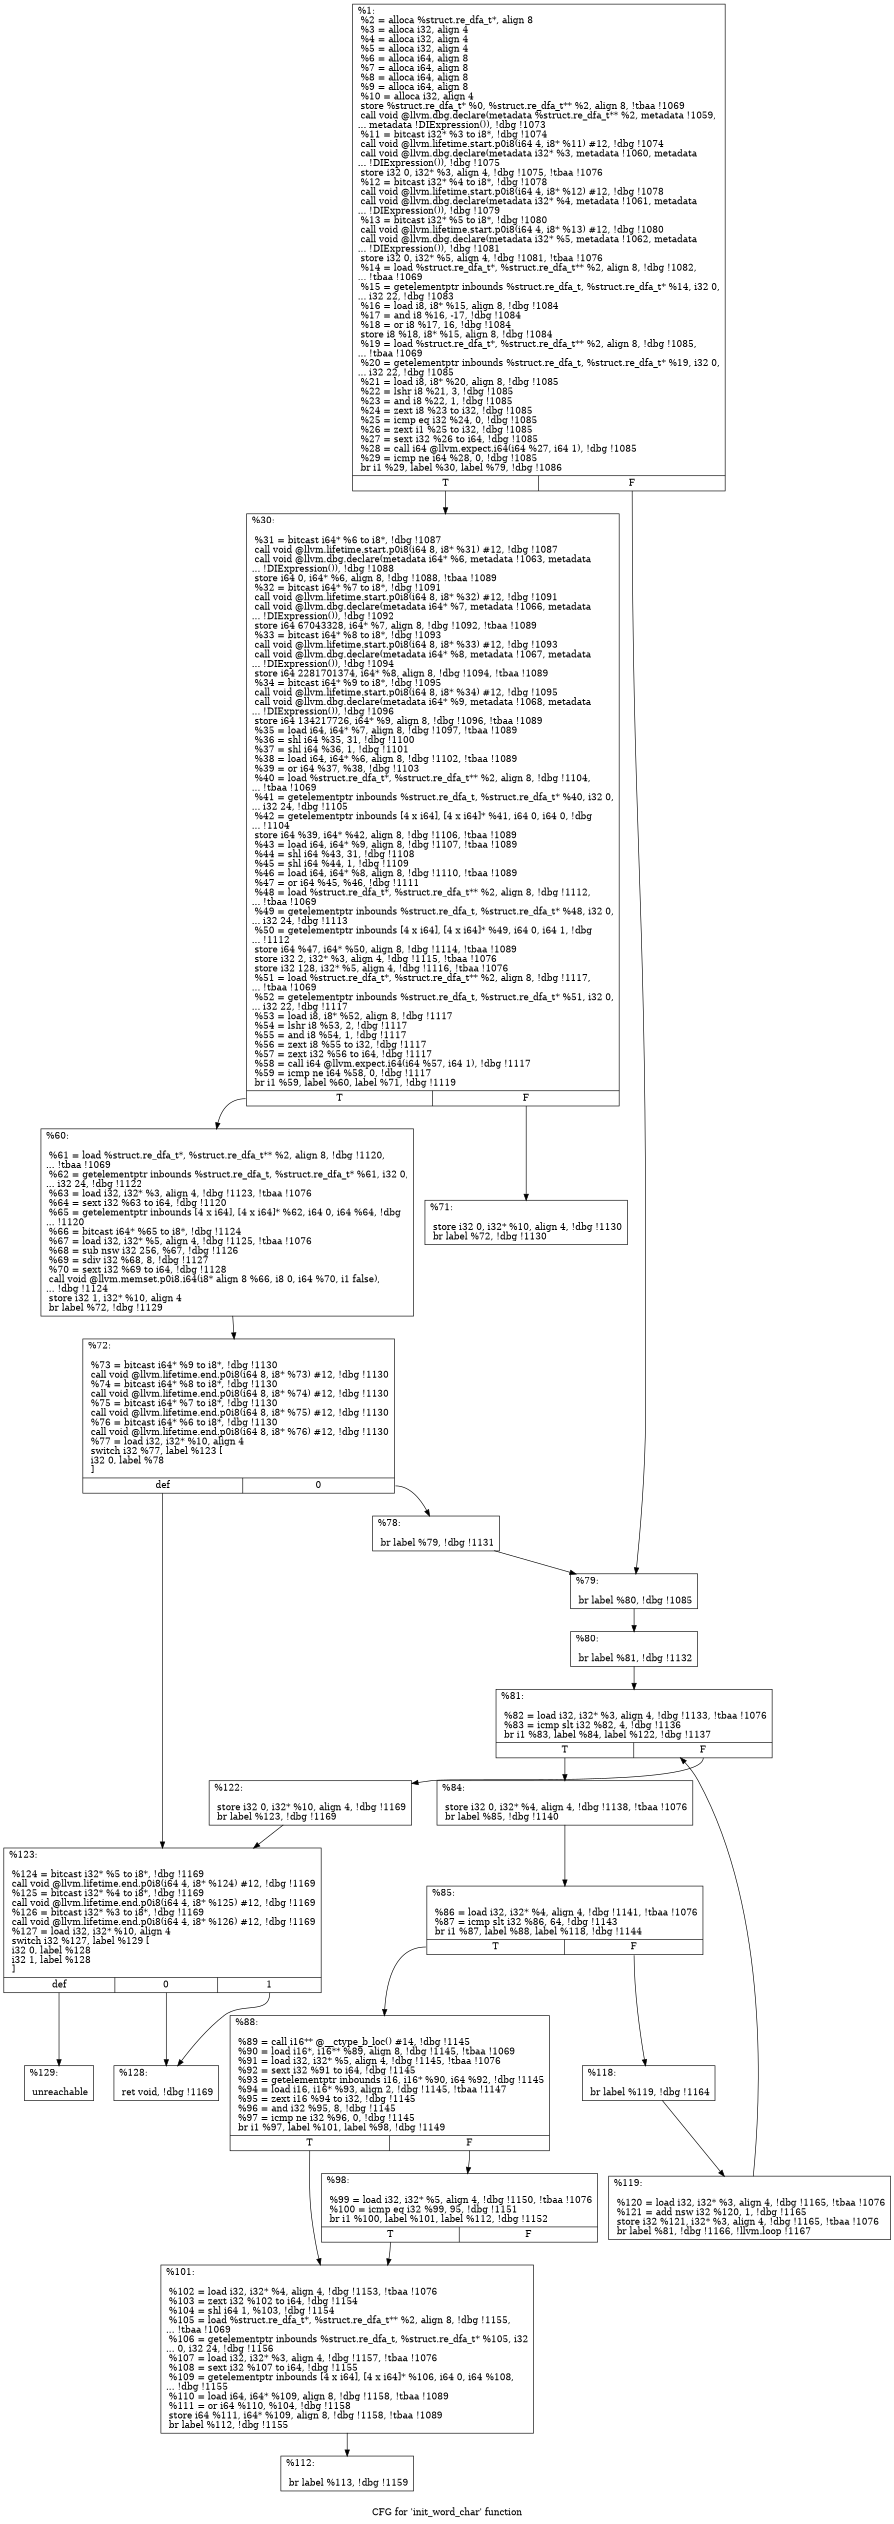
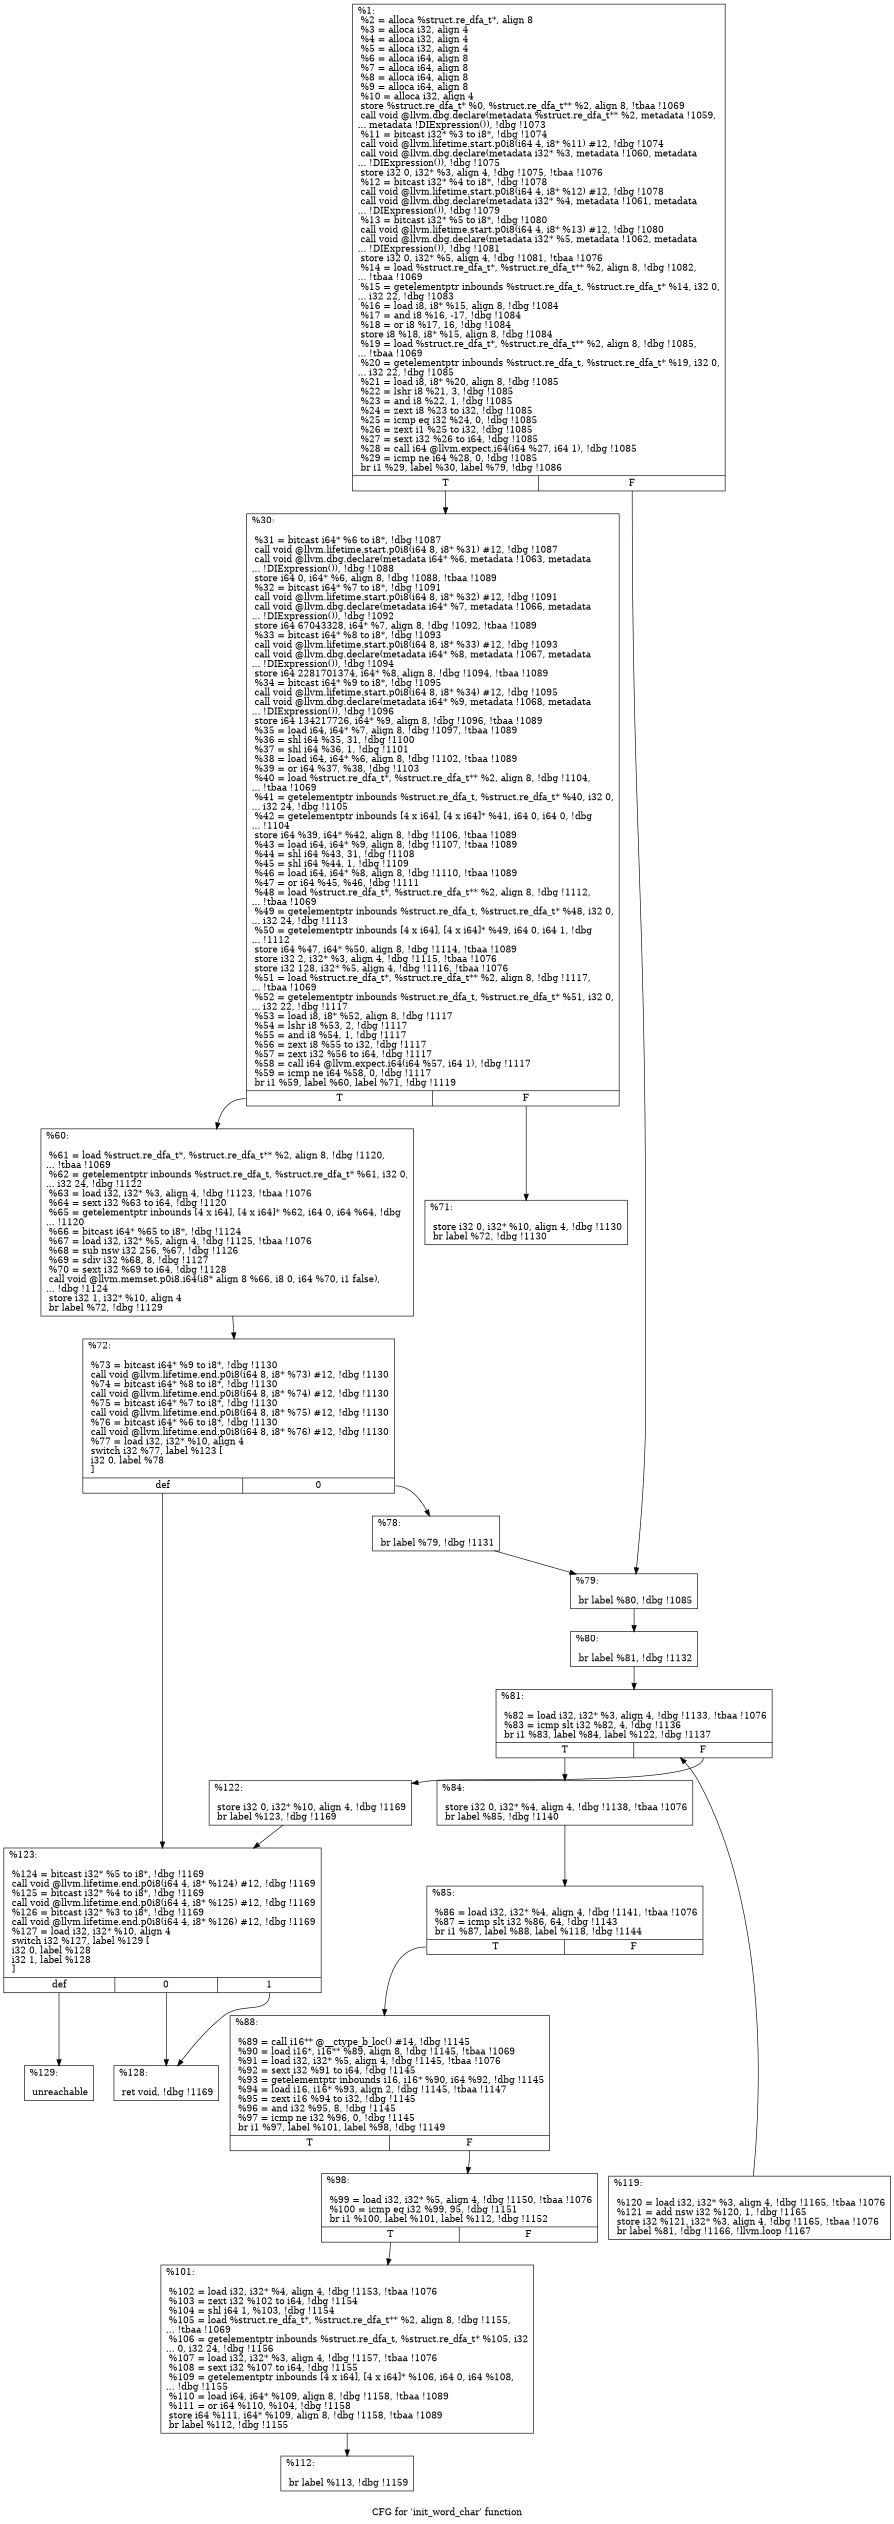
(649, 2083) -> none
(310, 2205) -> none
